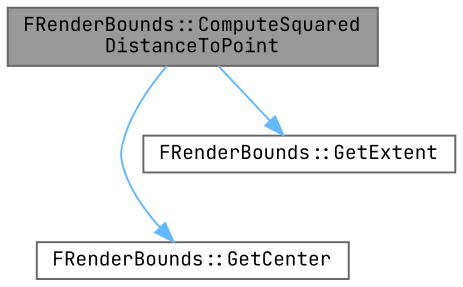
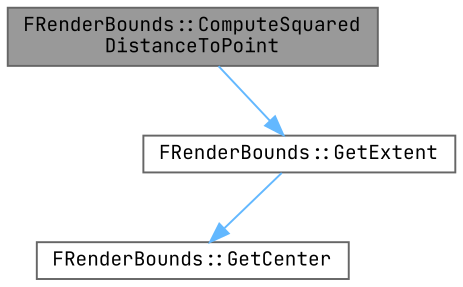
(122, 146) -> (253, 200)
